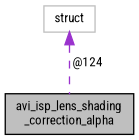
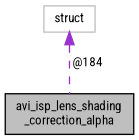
(87, 63) -> (87, 63)
